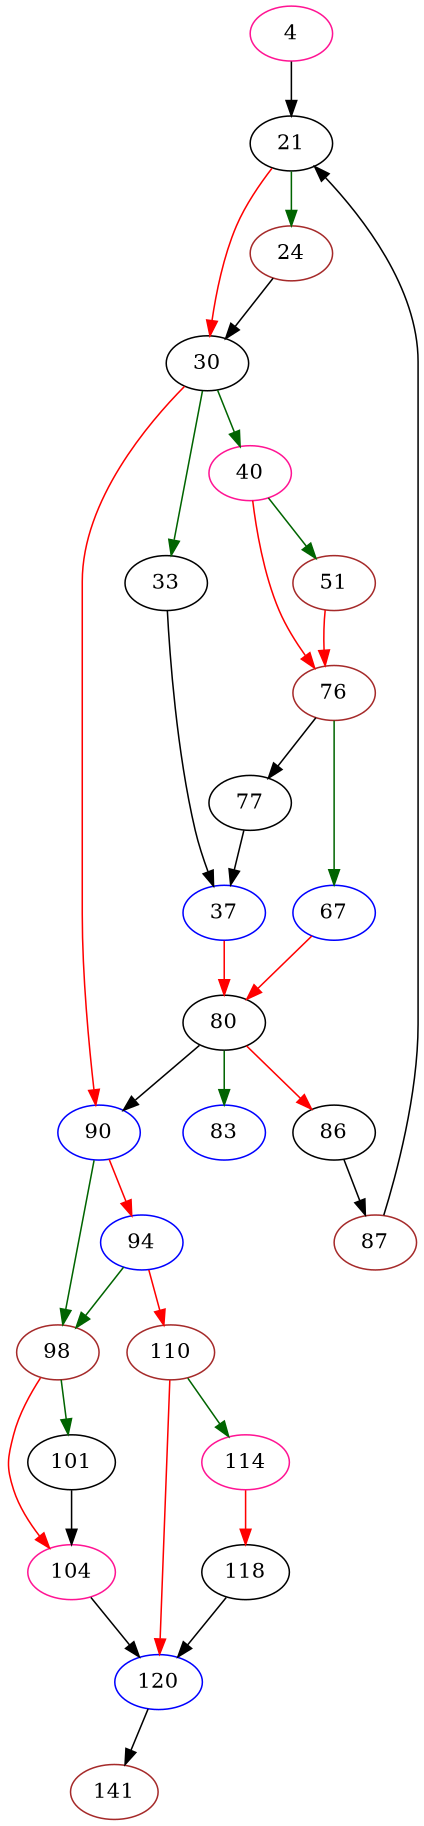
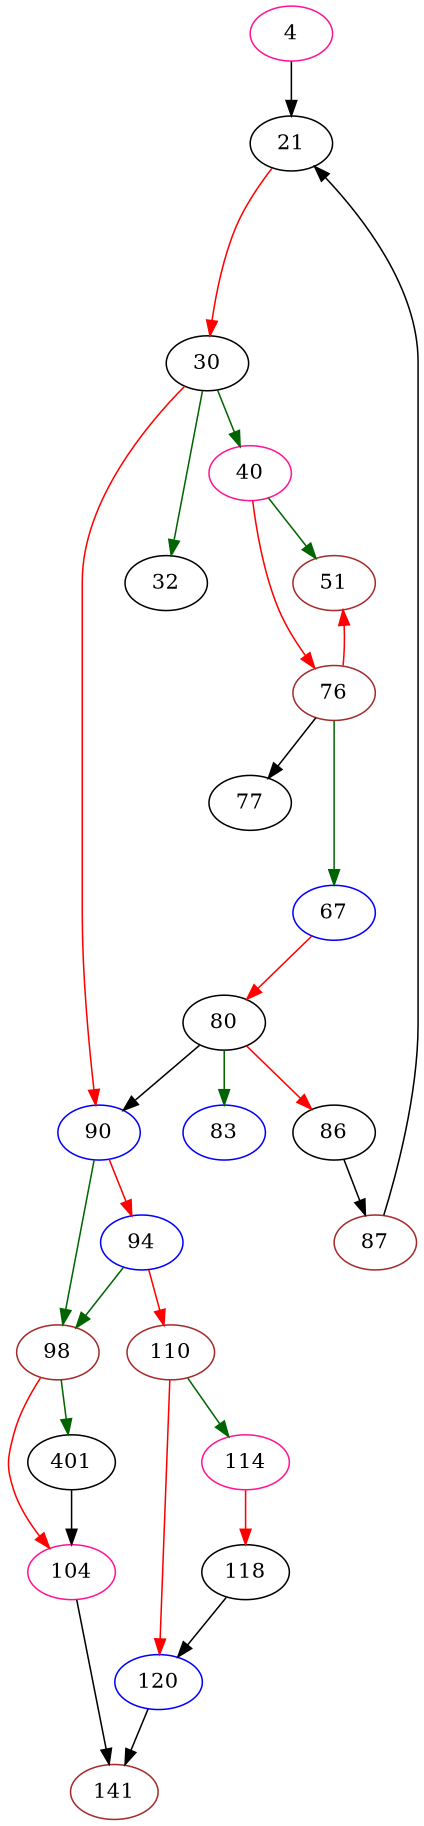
(291, 253) -> none
(166, 583) -> (166, 583)
(324, 630) -> (344, 646)
(224, 913) -> none
(72, 1462) -> (72, 1462)
(110, 1621) -> (91, 1675)
